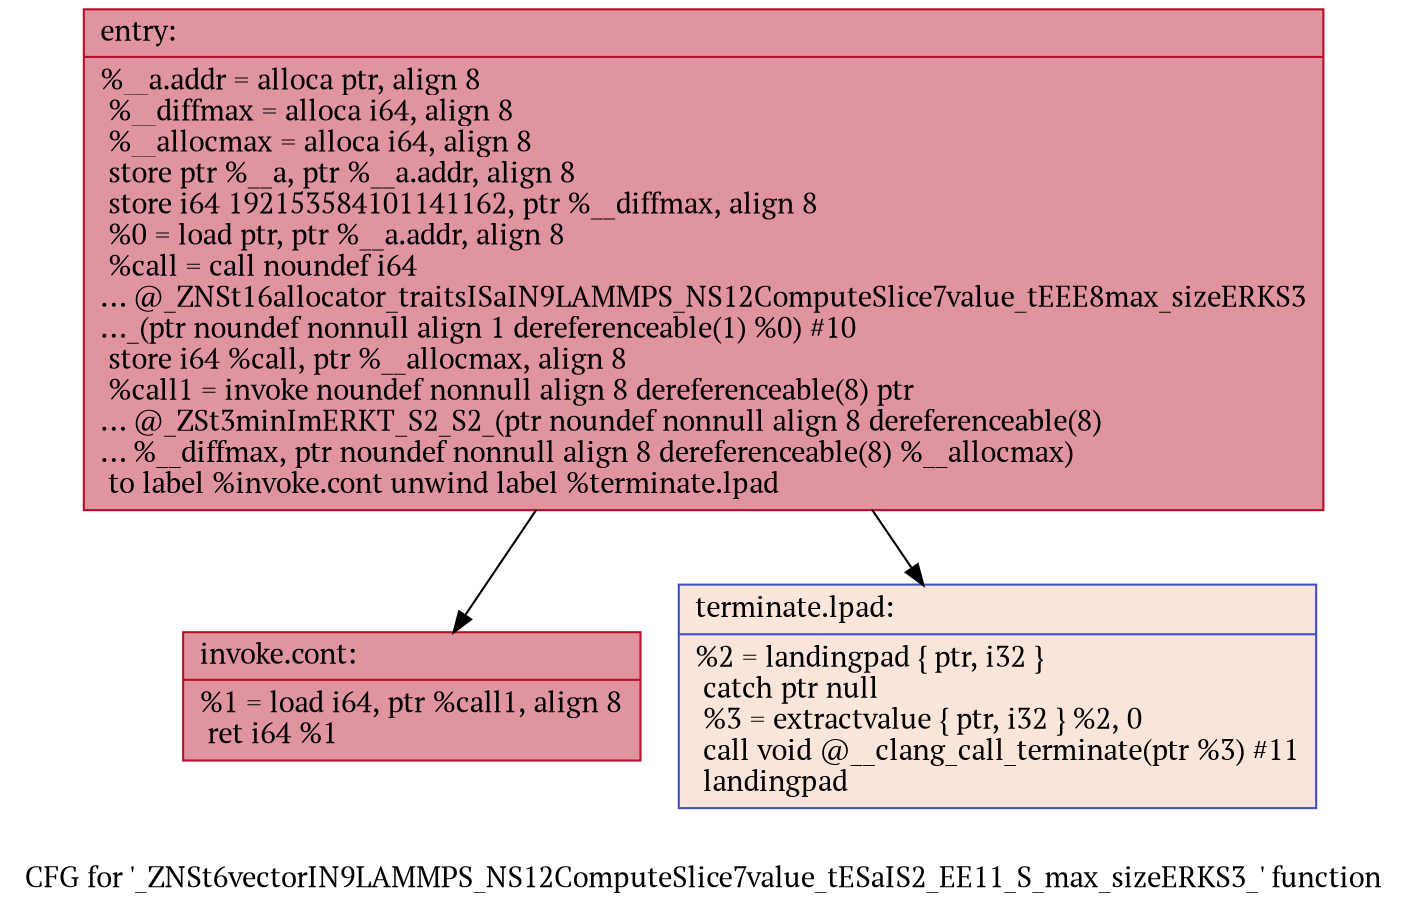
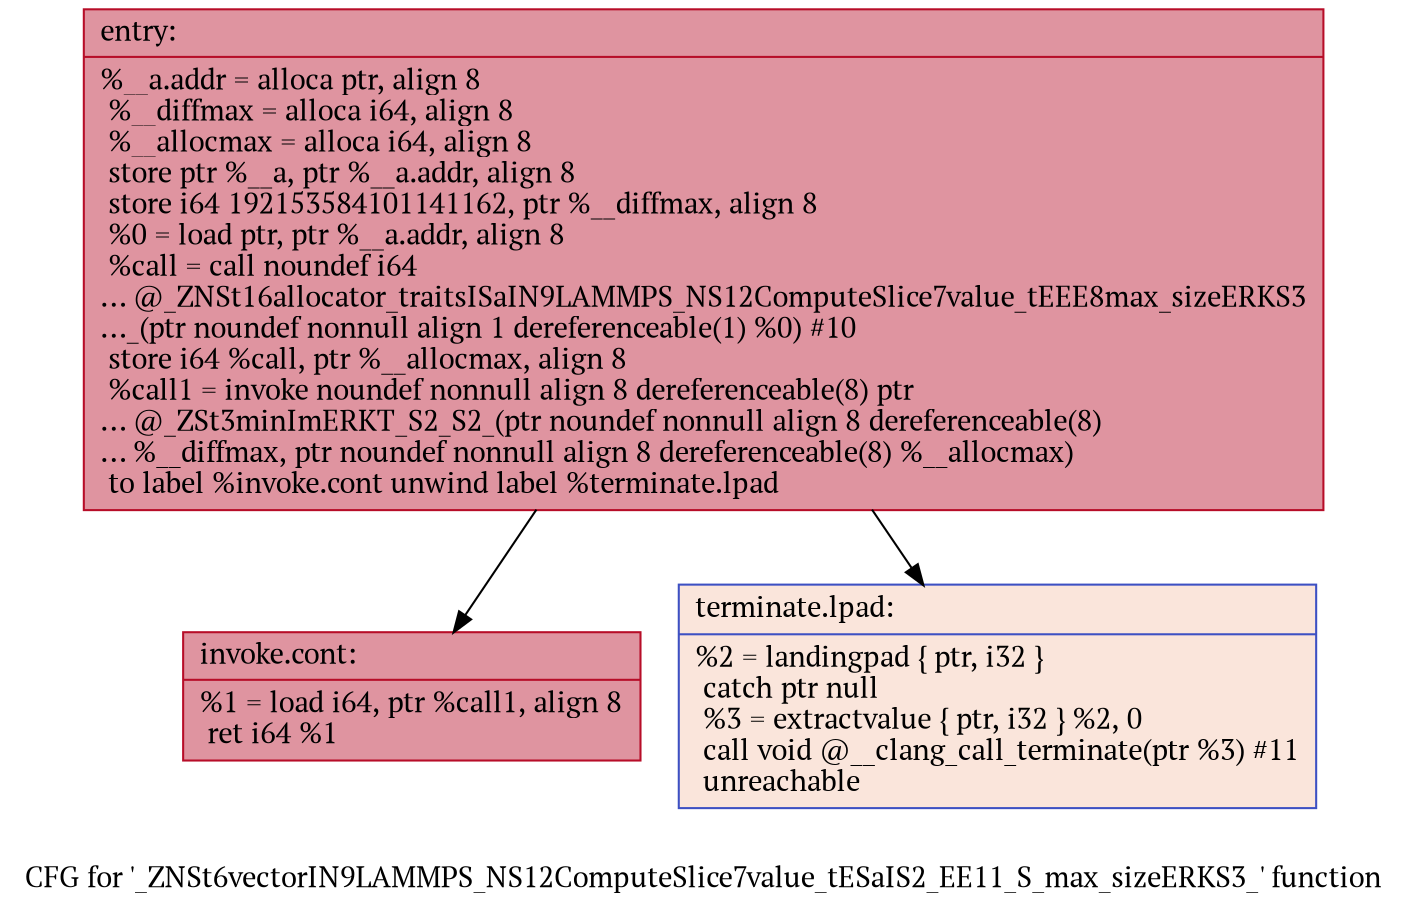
(772, 782) -> (778, 782)
